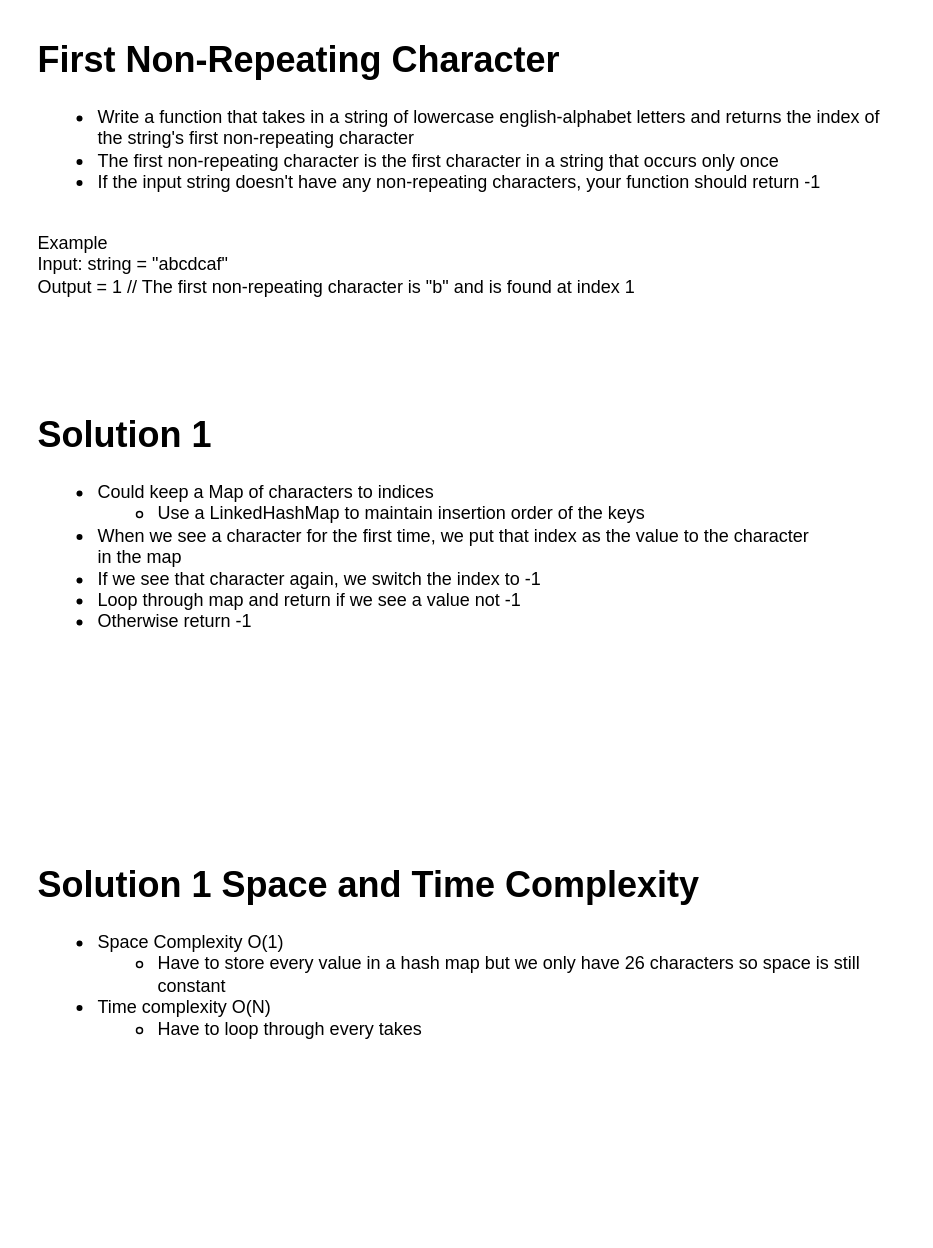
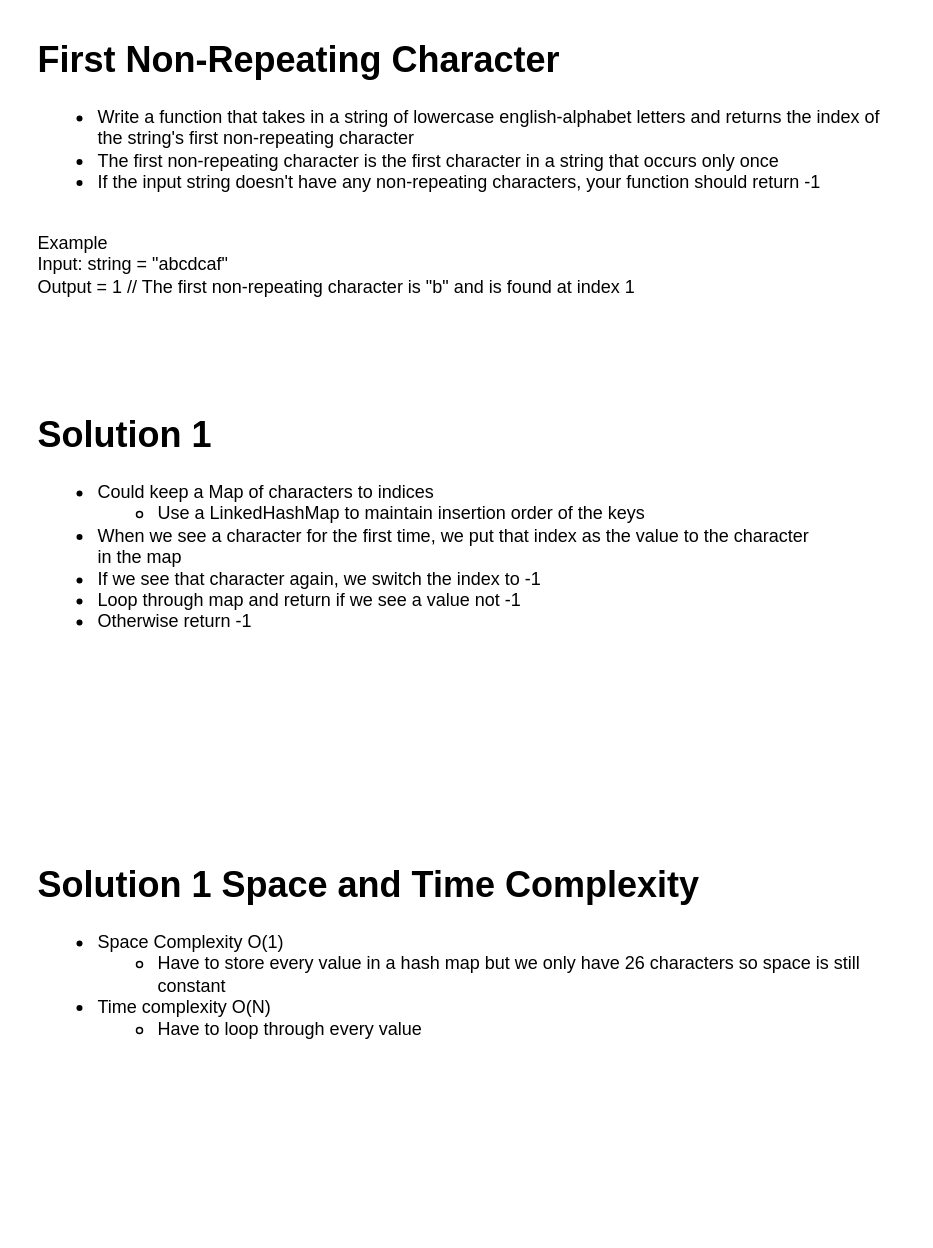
(460, 906) -> (460, 906)
